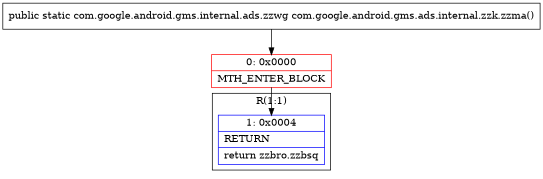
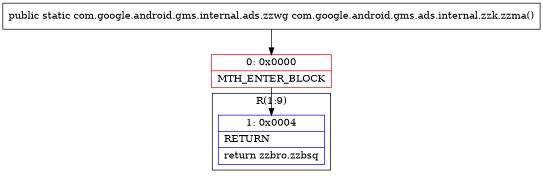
(271, 101) -> (271, 101)
